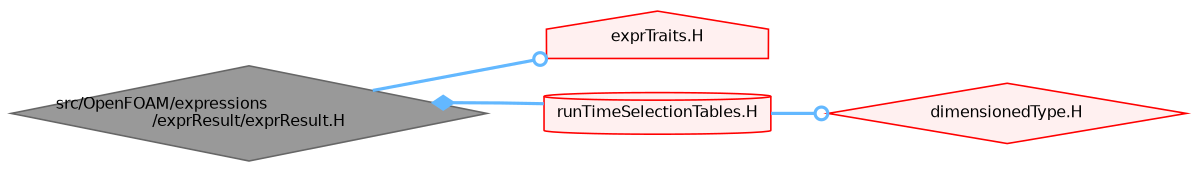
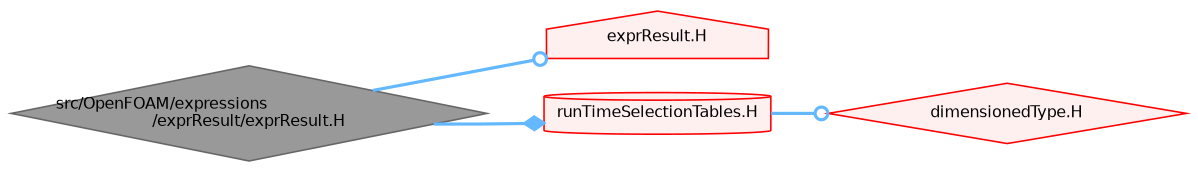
(657, 37) -> (657, 37)
(498, 103) -> (479, 124)
